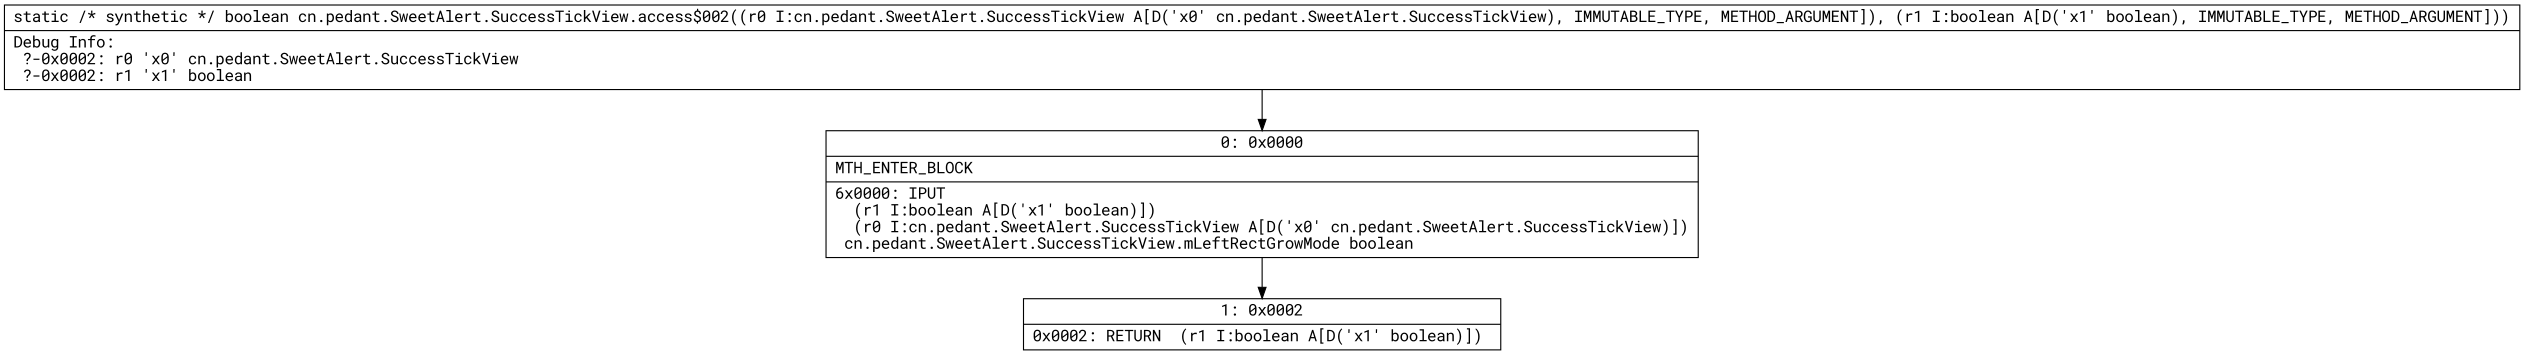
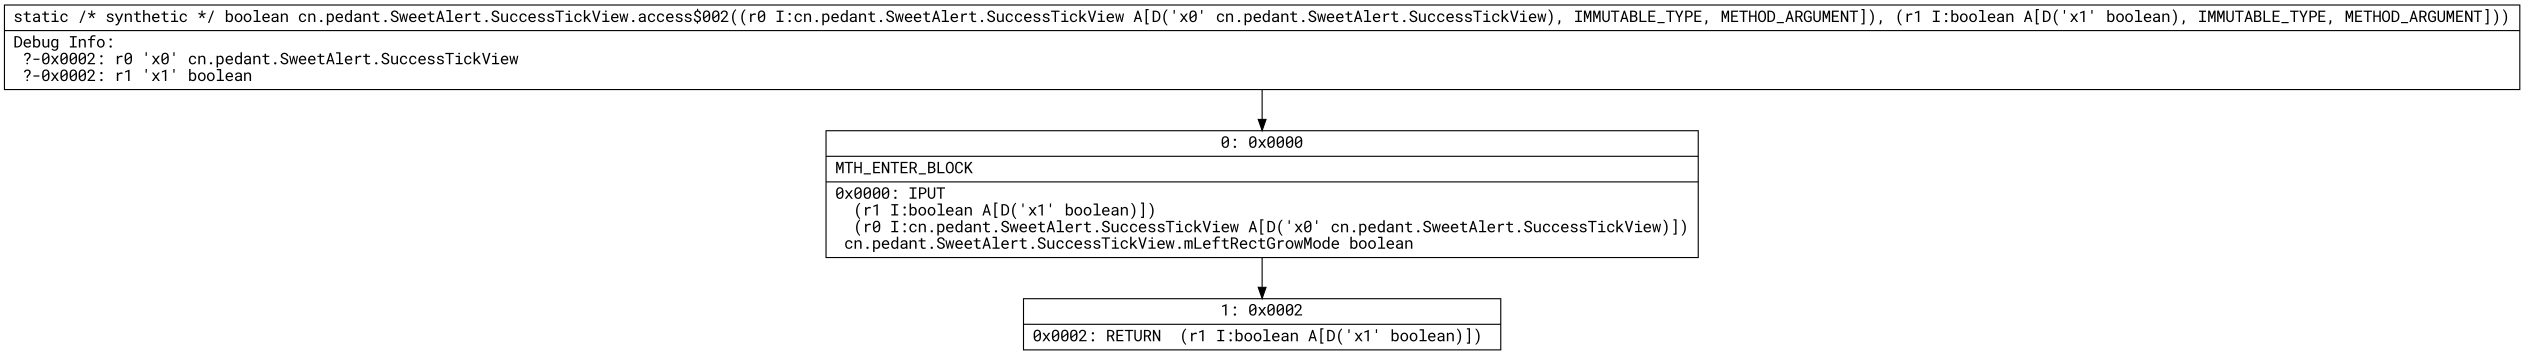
(899, 194) -> (899, 194)
